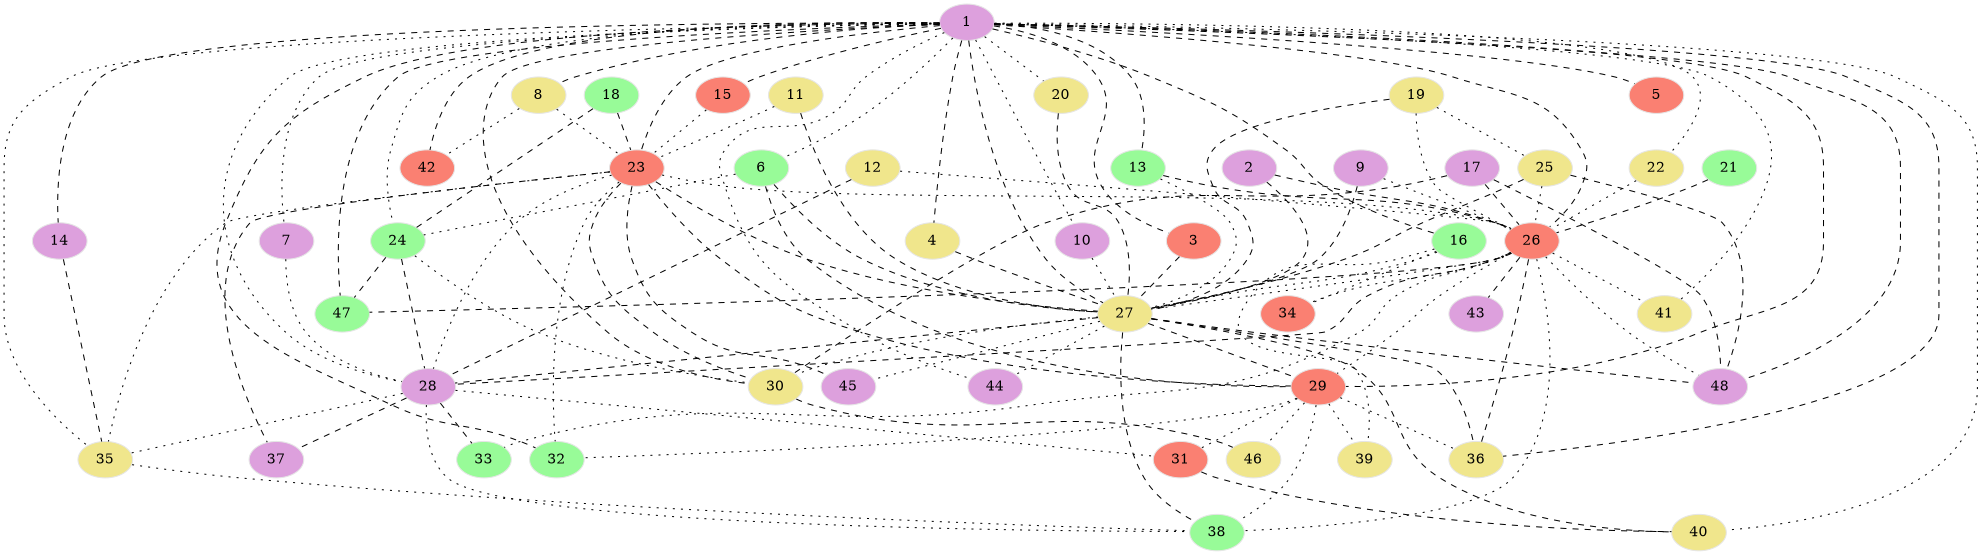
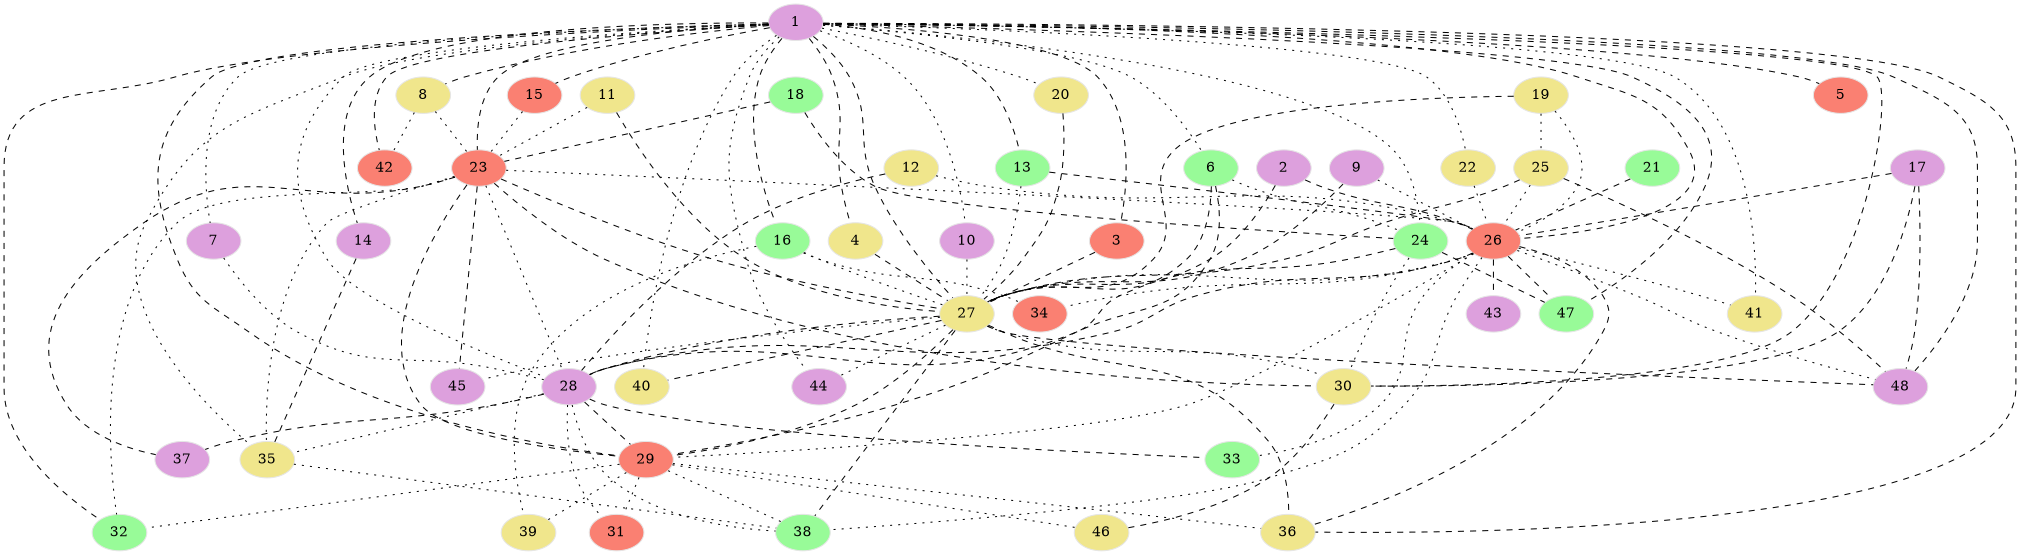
none -> (608, 423)
(1434, 518) -> none
